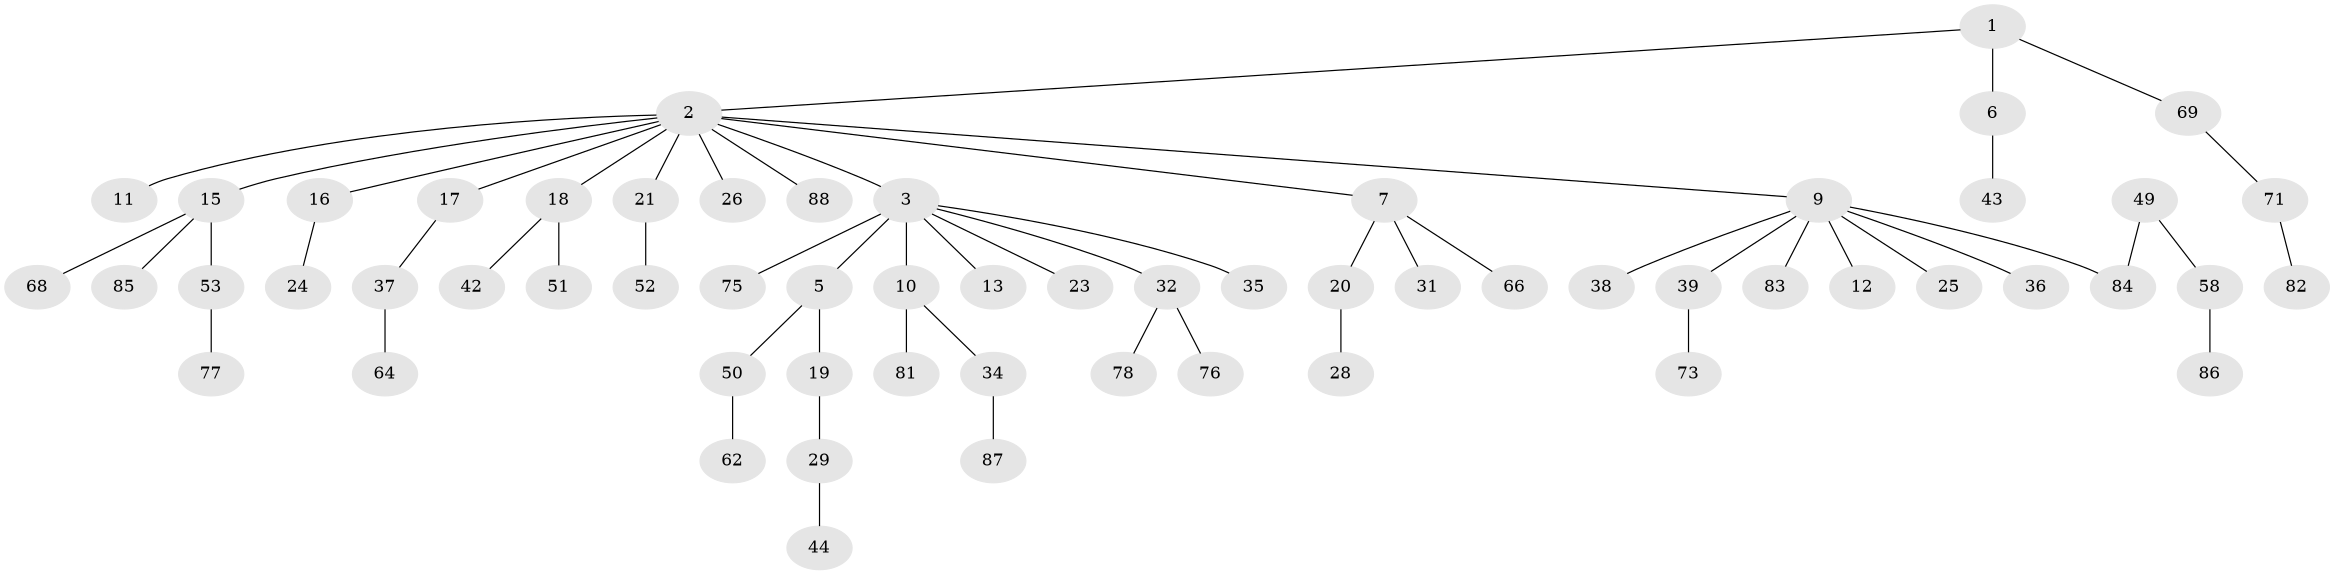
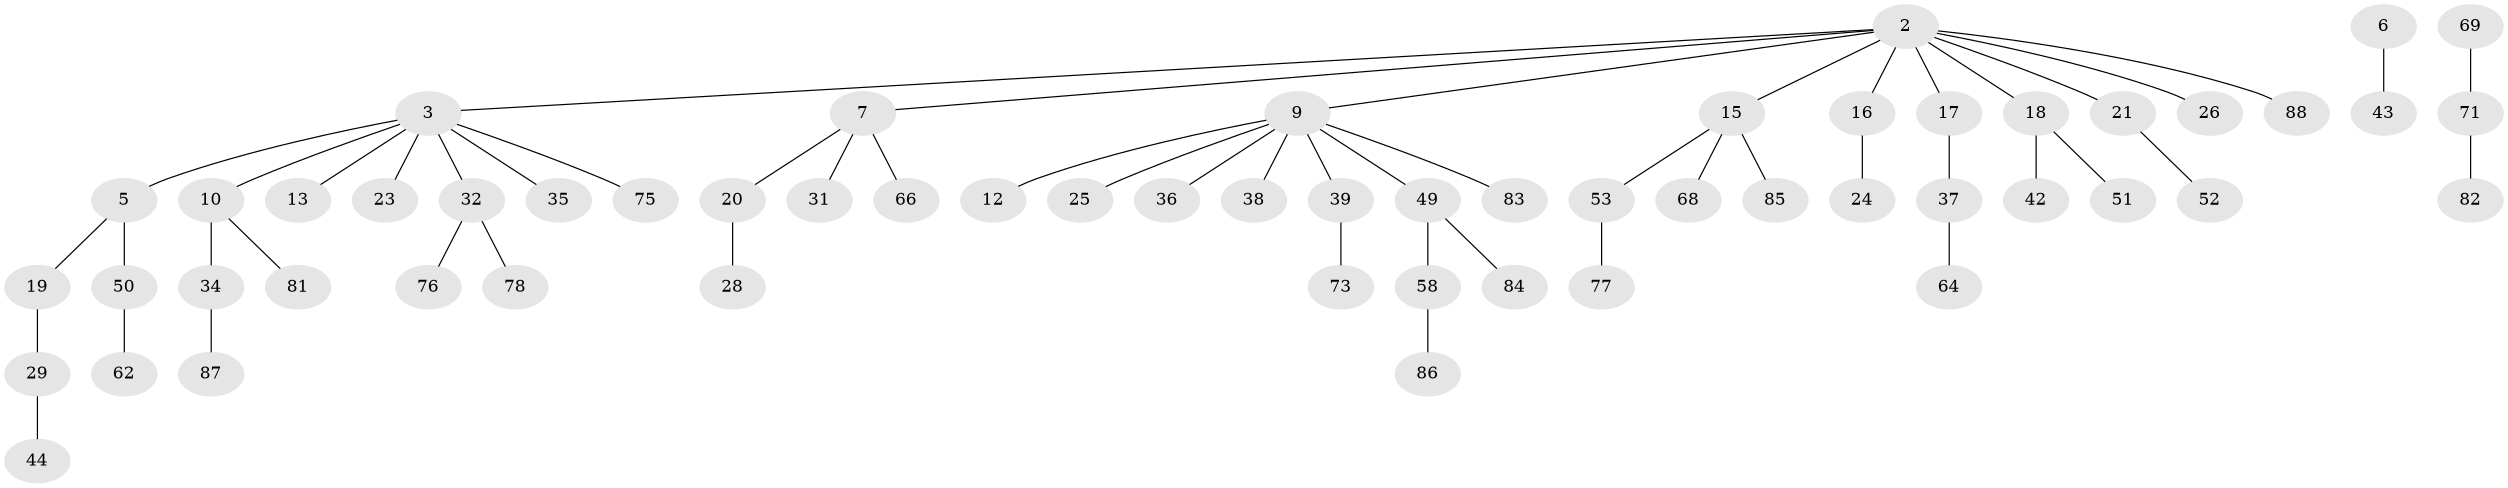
(1993, 27) -> none
(124, 200) -> none
(1976, 235) -> (1363, 157)
